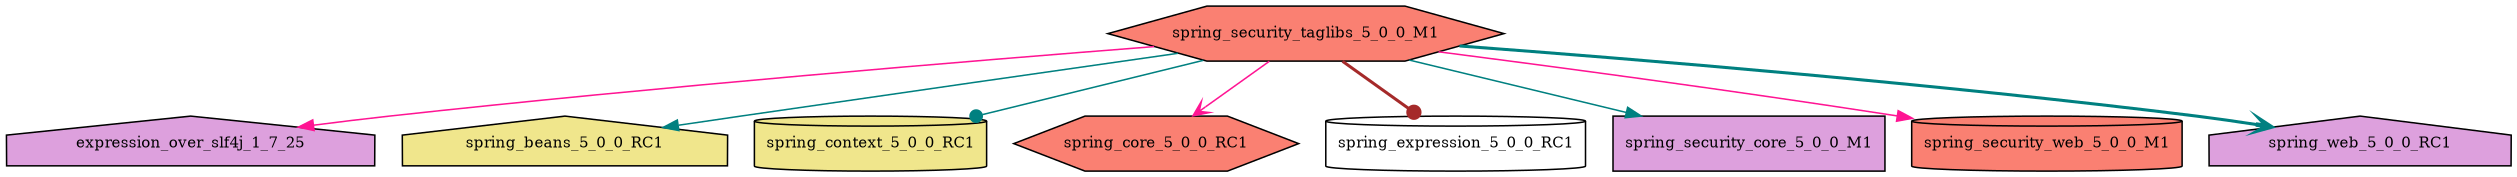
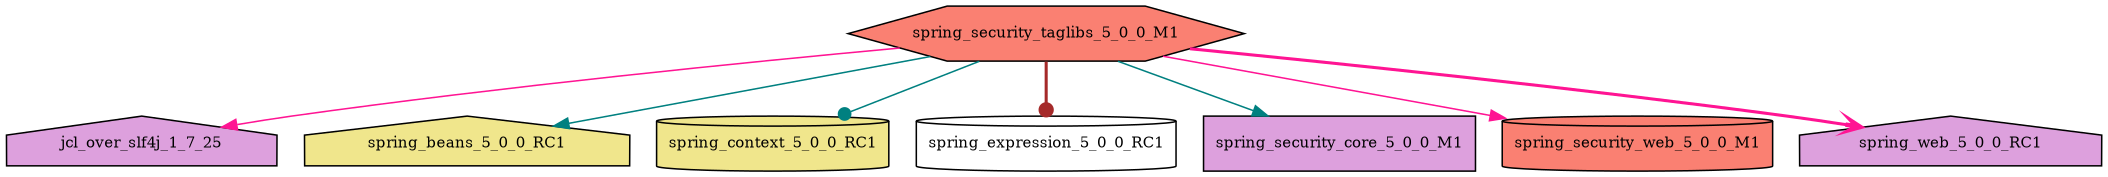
(1859, 80) -> (1519, 83)
(191, 144) -> (142, 144)
(1156, 144) -> none
